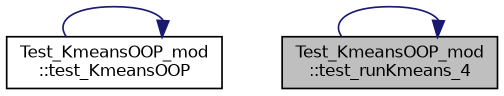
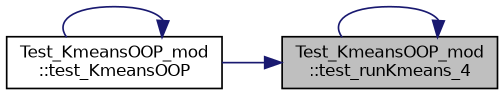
none -> (243, 63)
